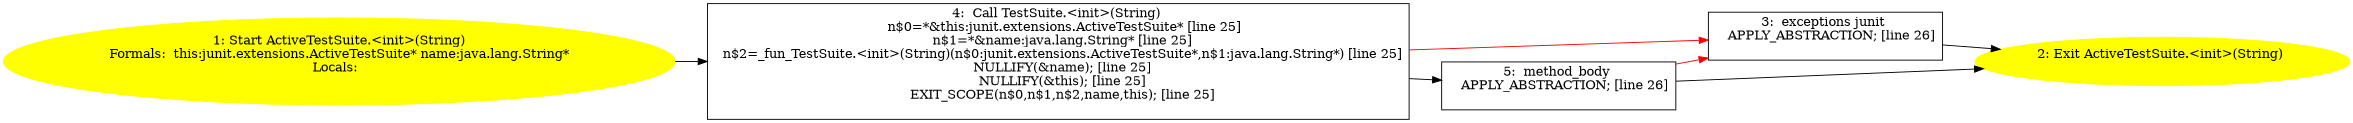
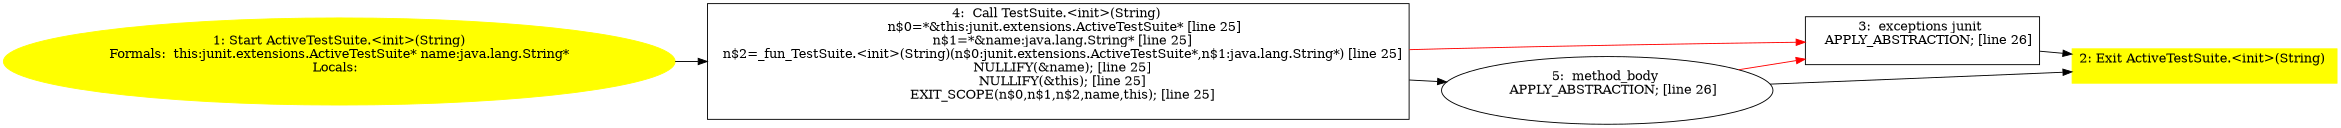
(2162, 61) -> (2205, 66)
(1559, 86) -> (1607, 90)
